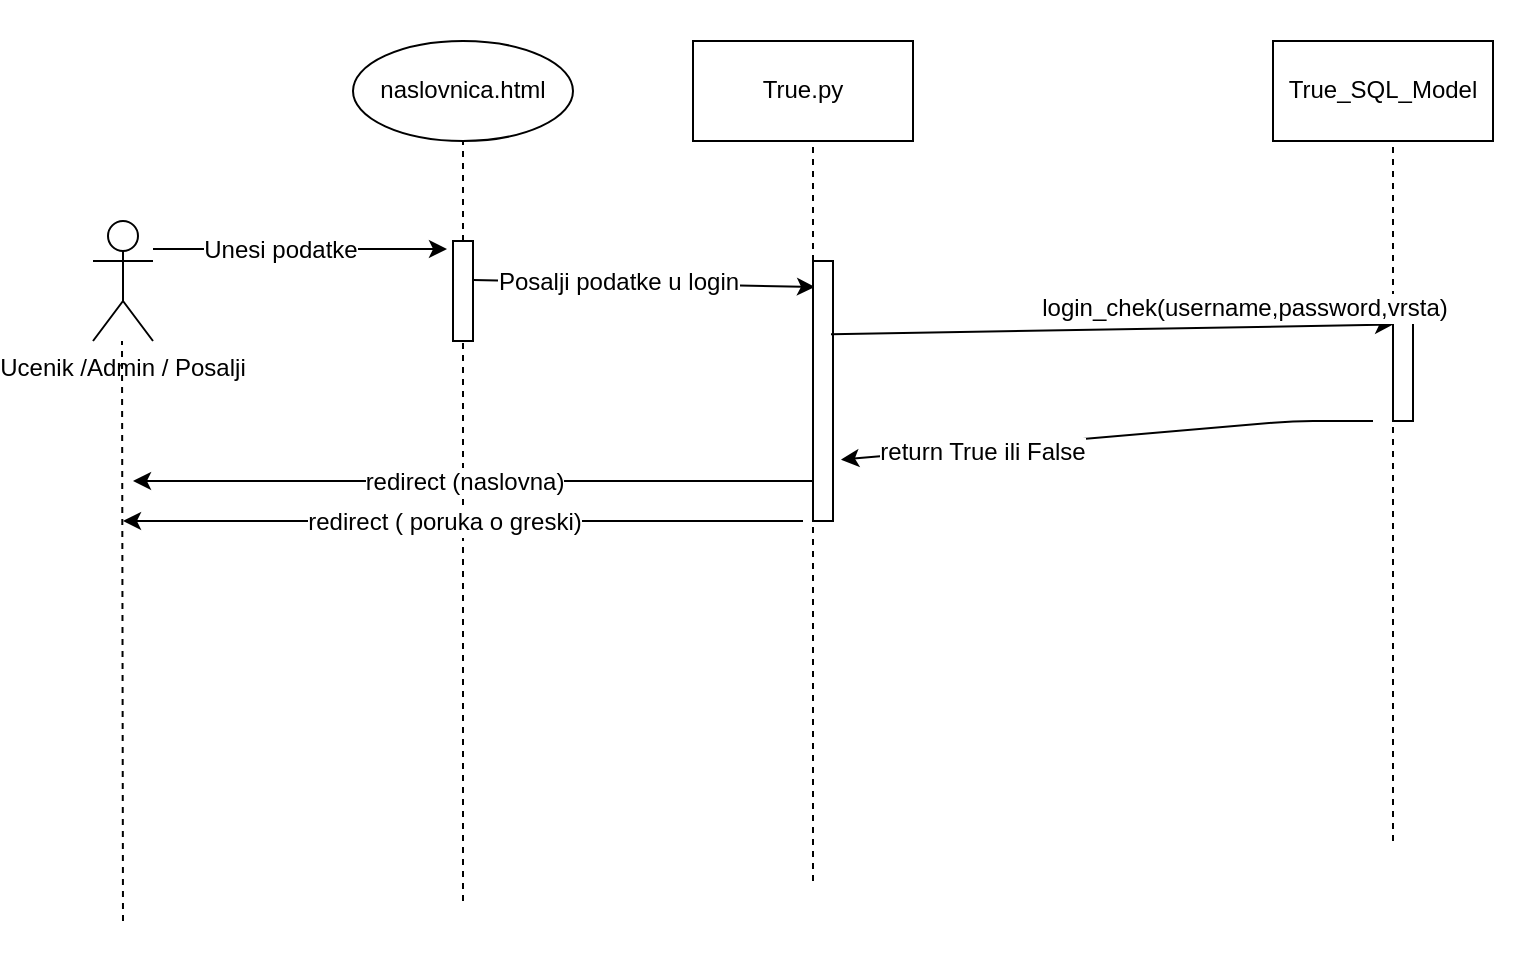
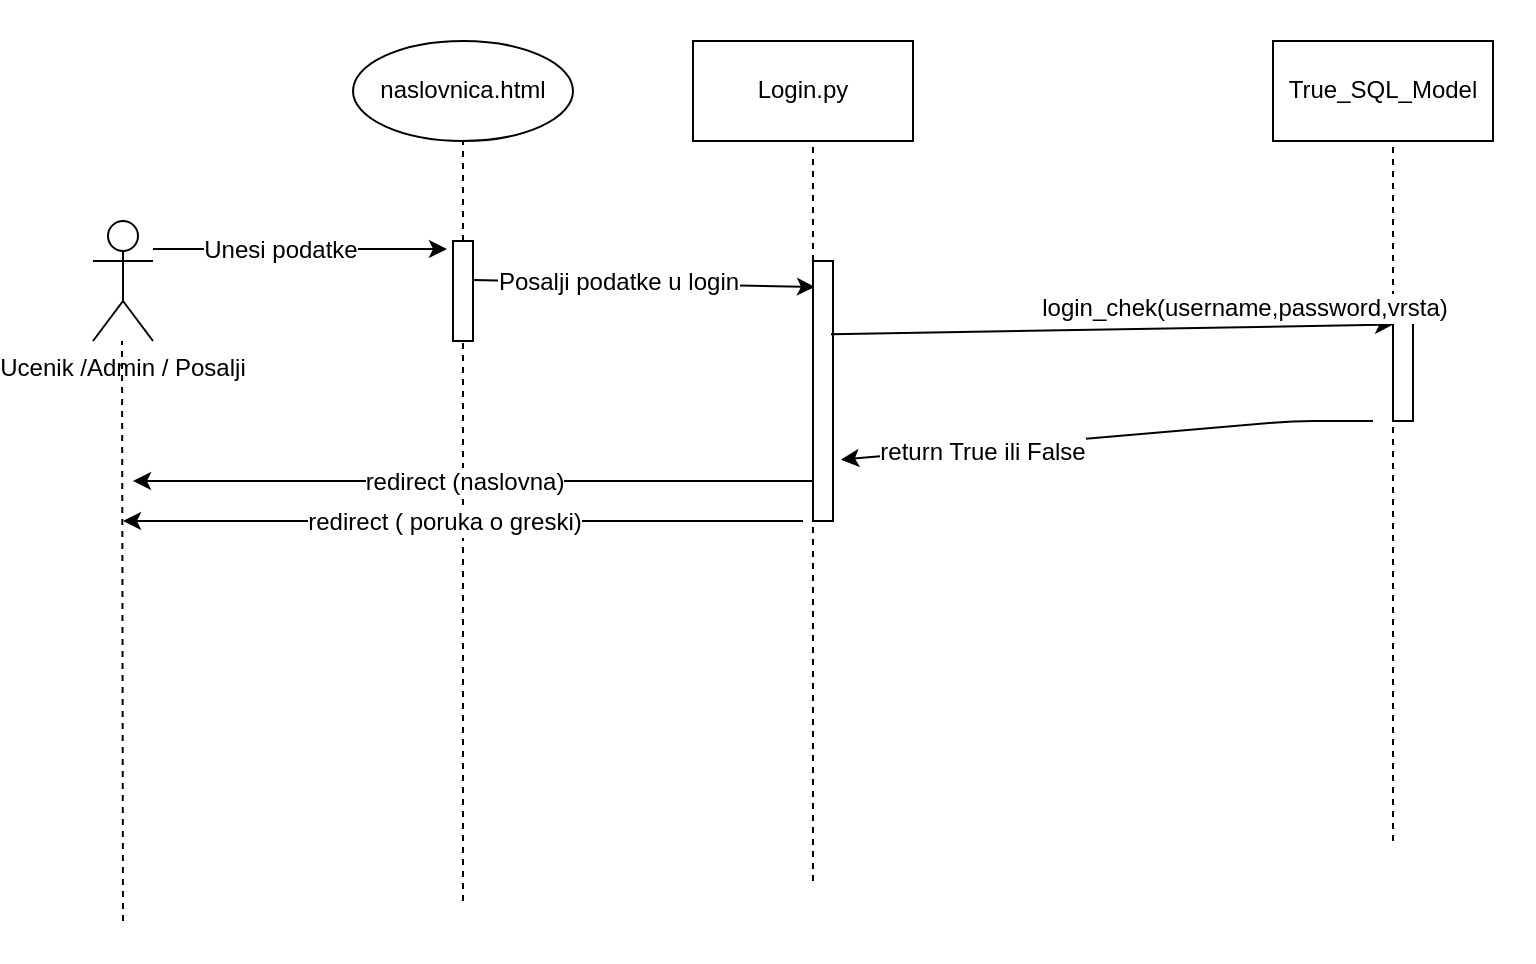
(804, 91) -> (804, 91)
